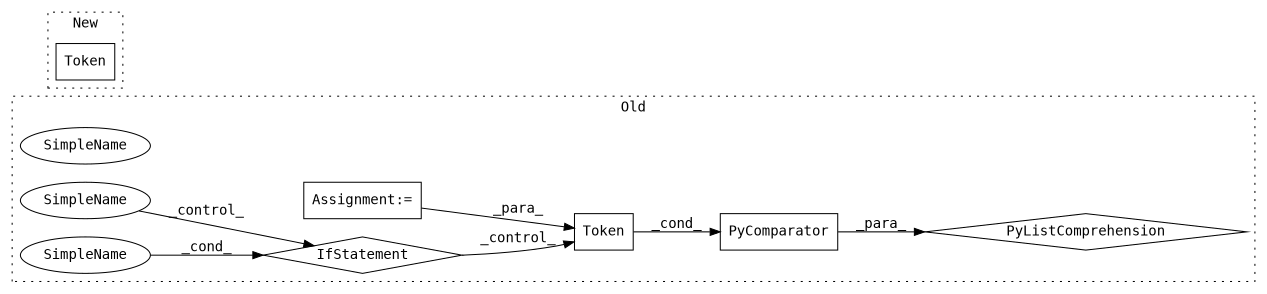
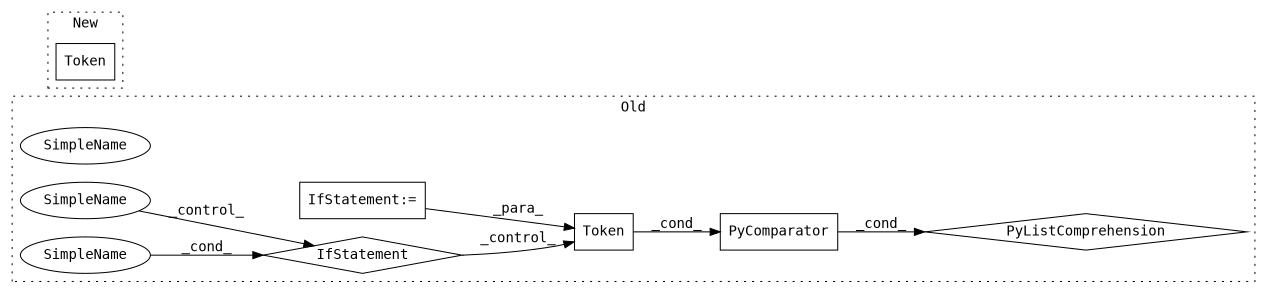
(363, 200) -> (363, 200)
(881, 224) -> (881, 224)
